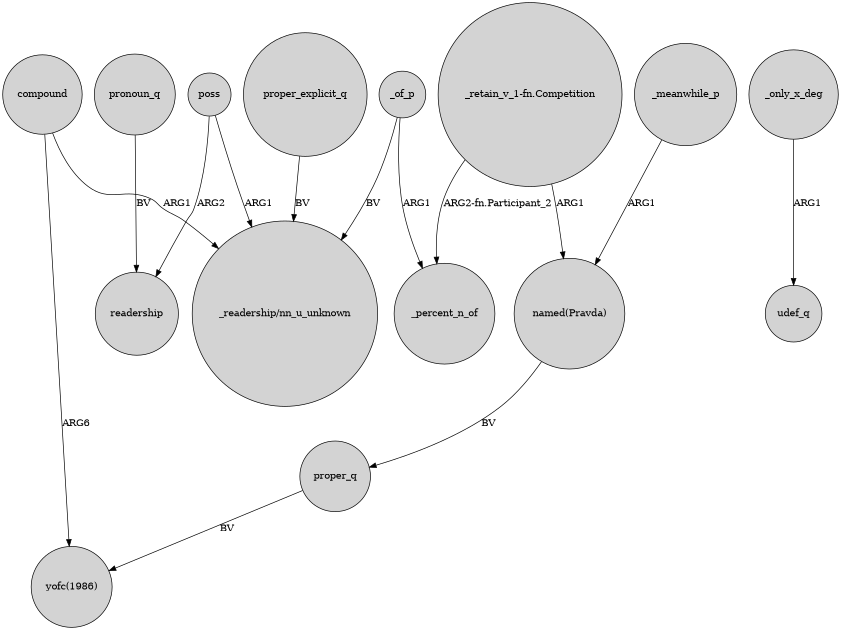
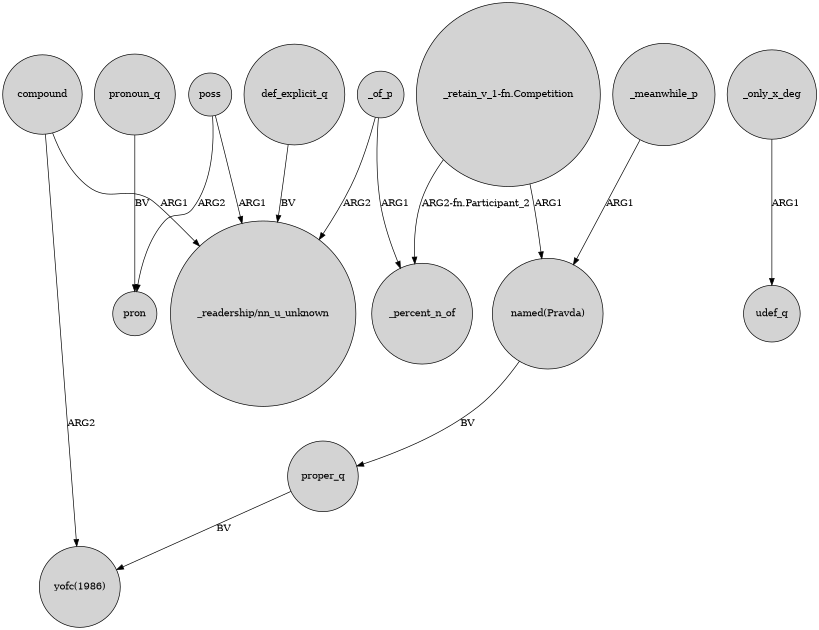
(305, 95) -> (294, 95)
(373, 204) -> (357, 204)
(137, 314) -> (135, 314)
(76, 424) -> (81, 424)
